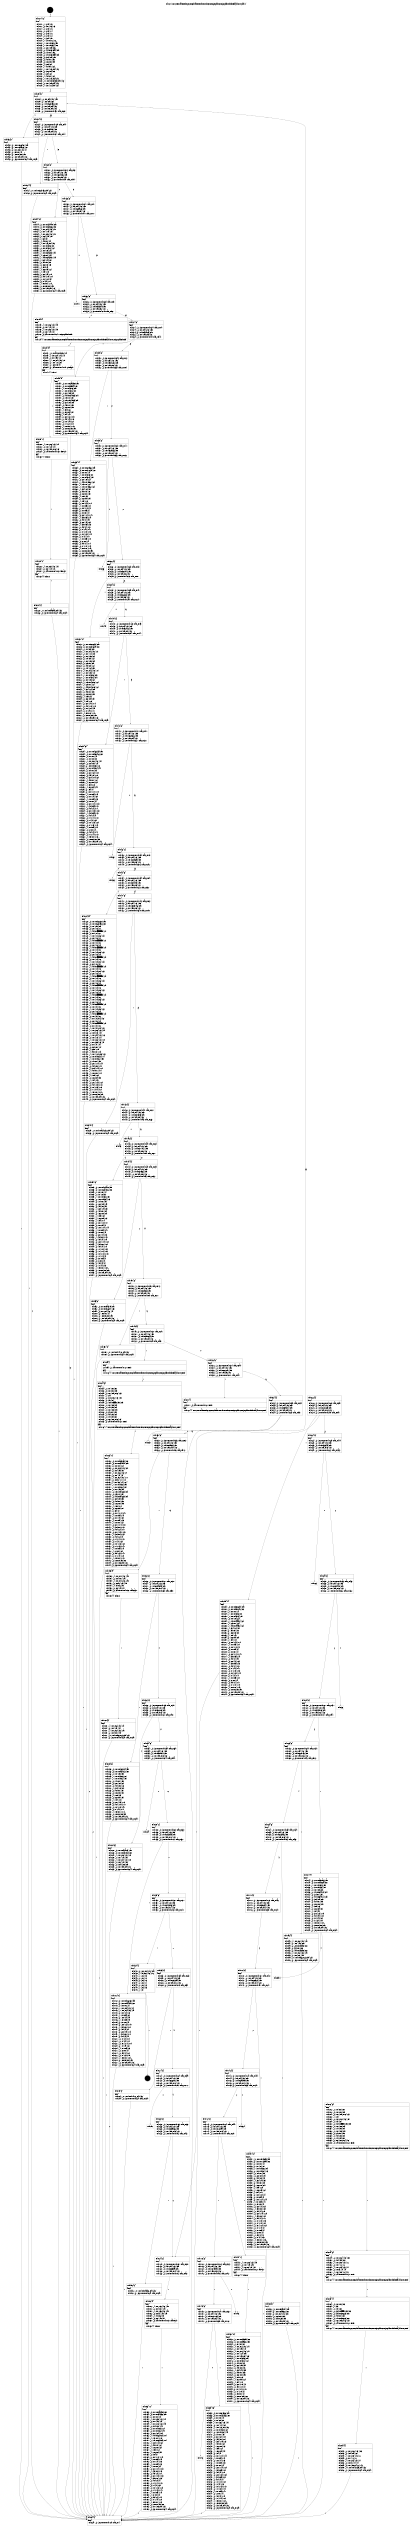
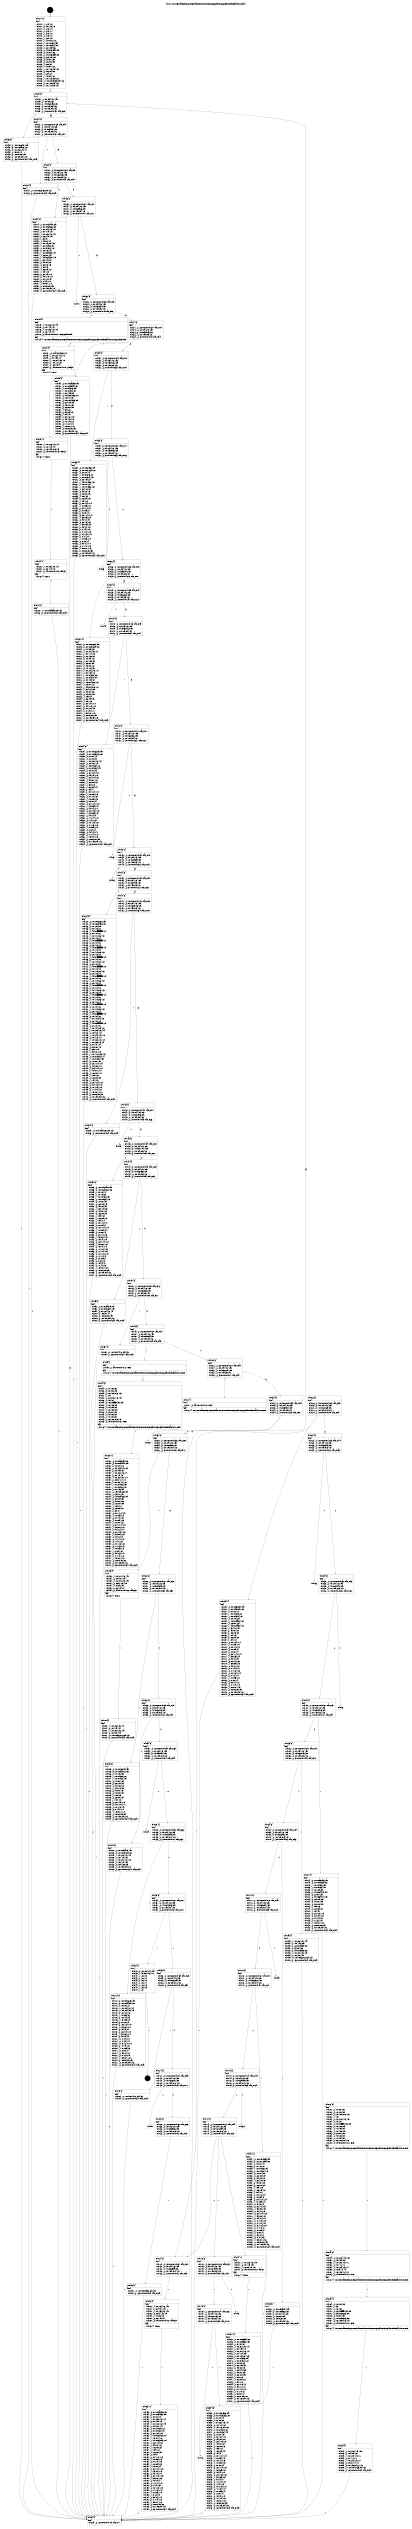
(315, 1967) -> (270, 1944)
(172, 2196) -> (211, 2200)
(280, 2492) -> (247, 2404)
